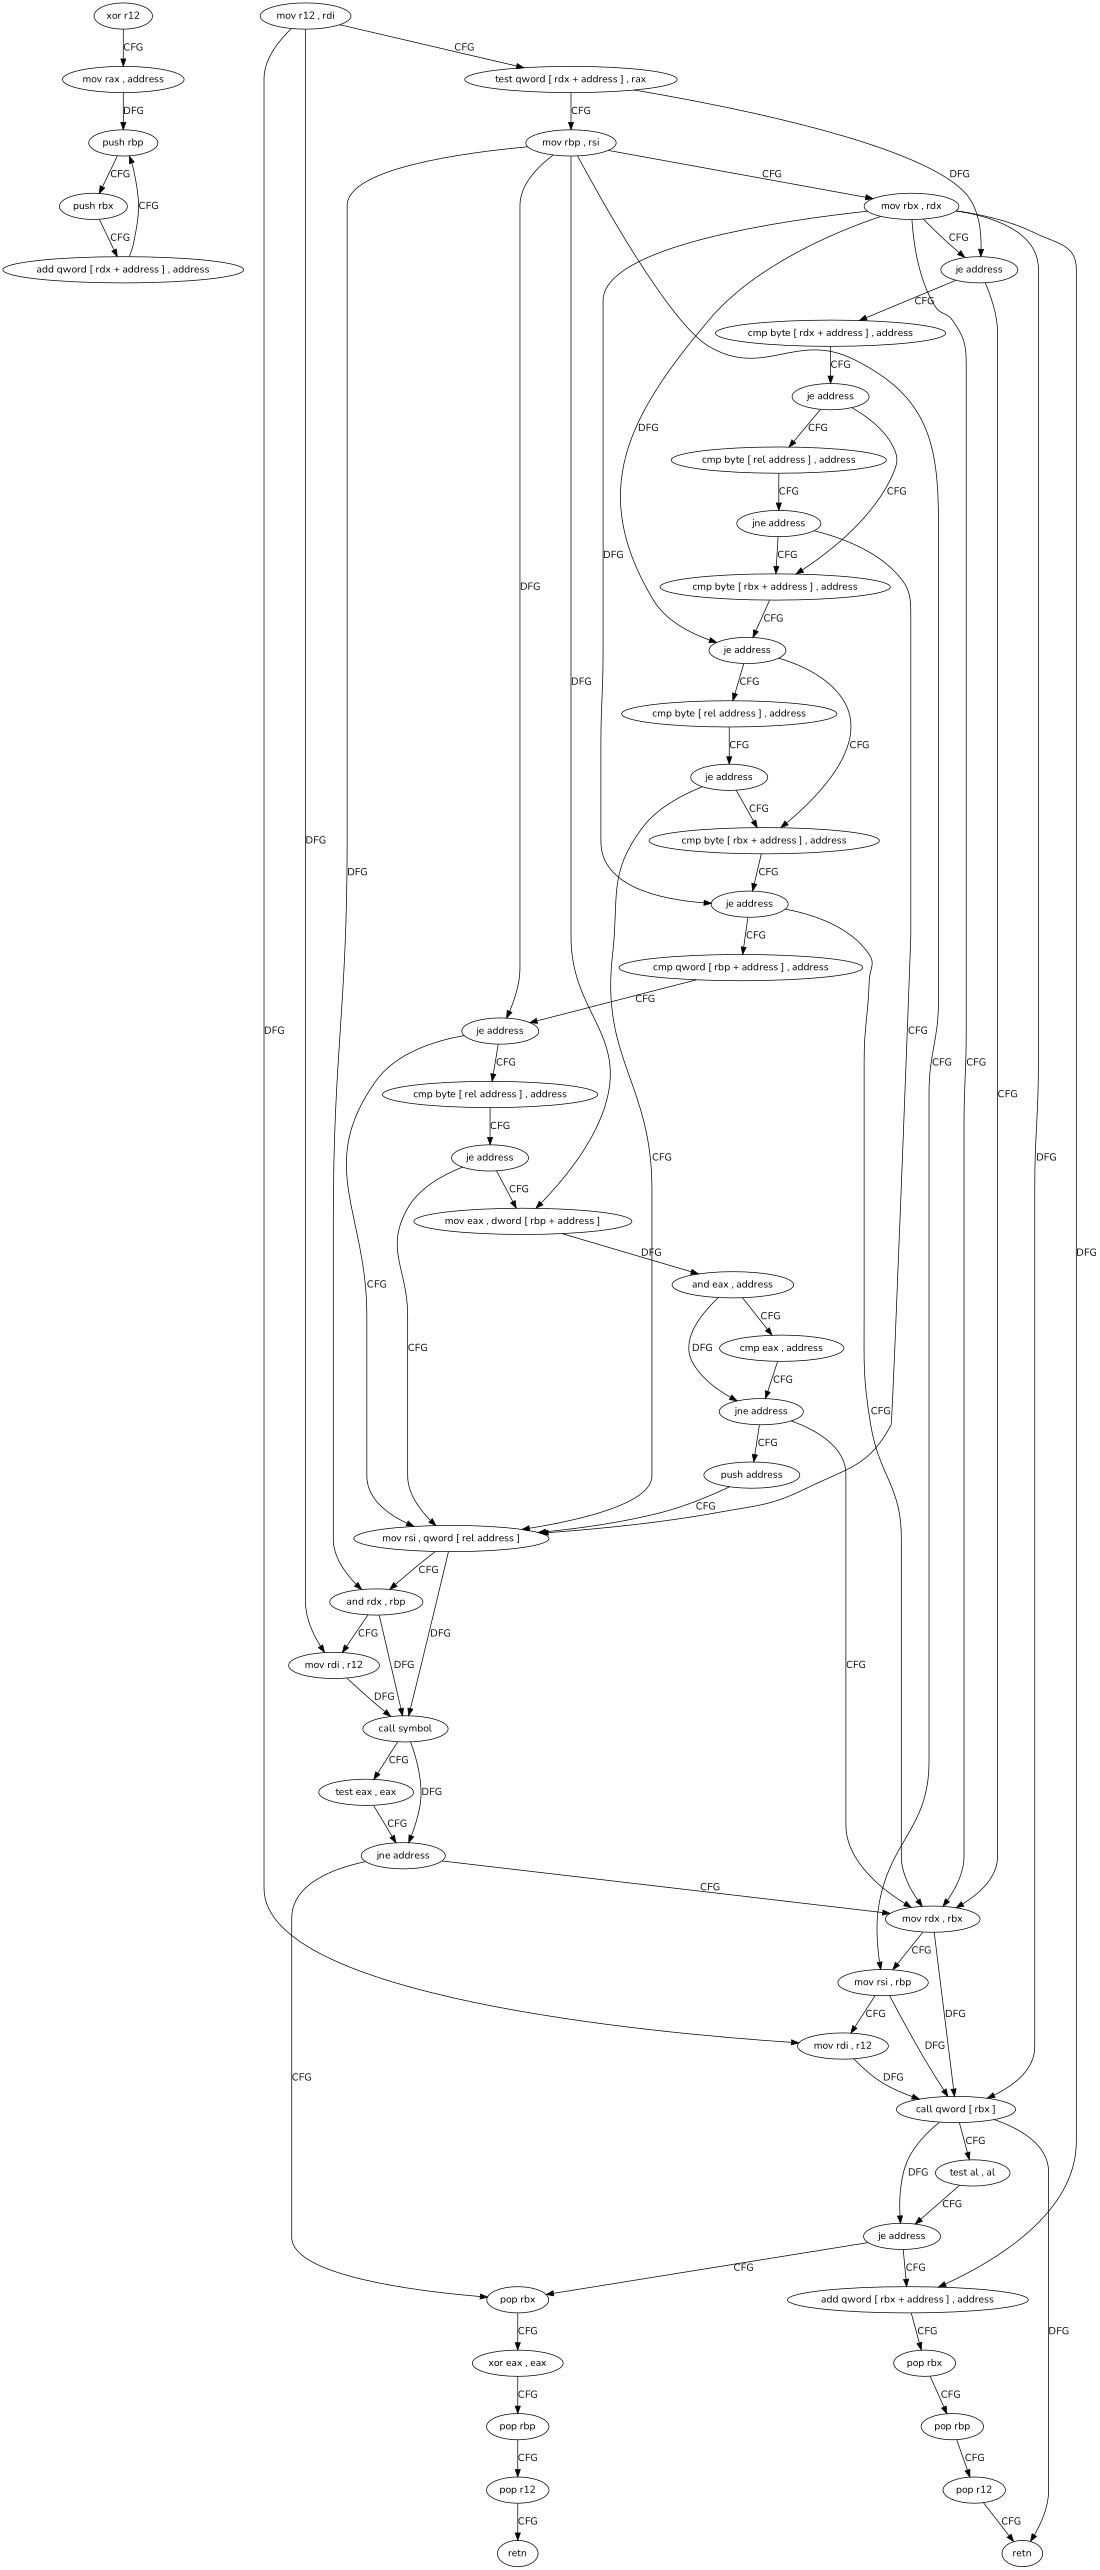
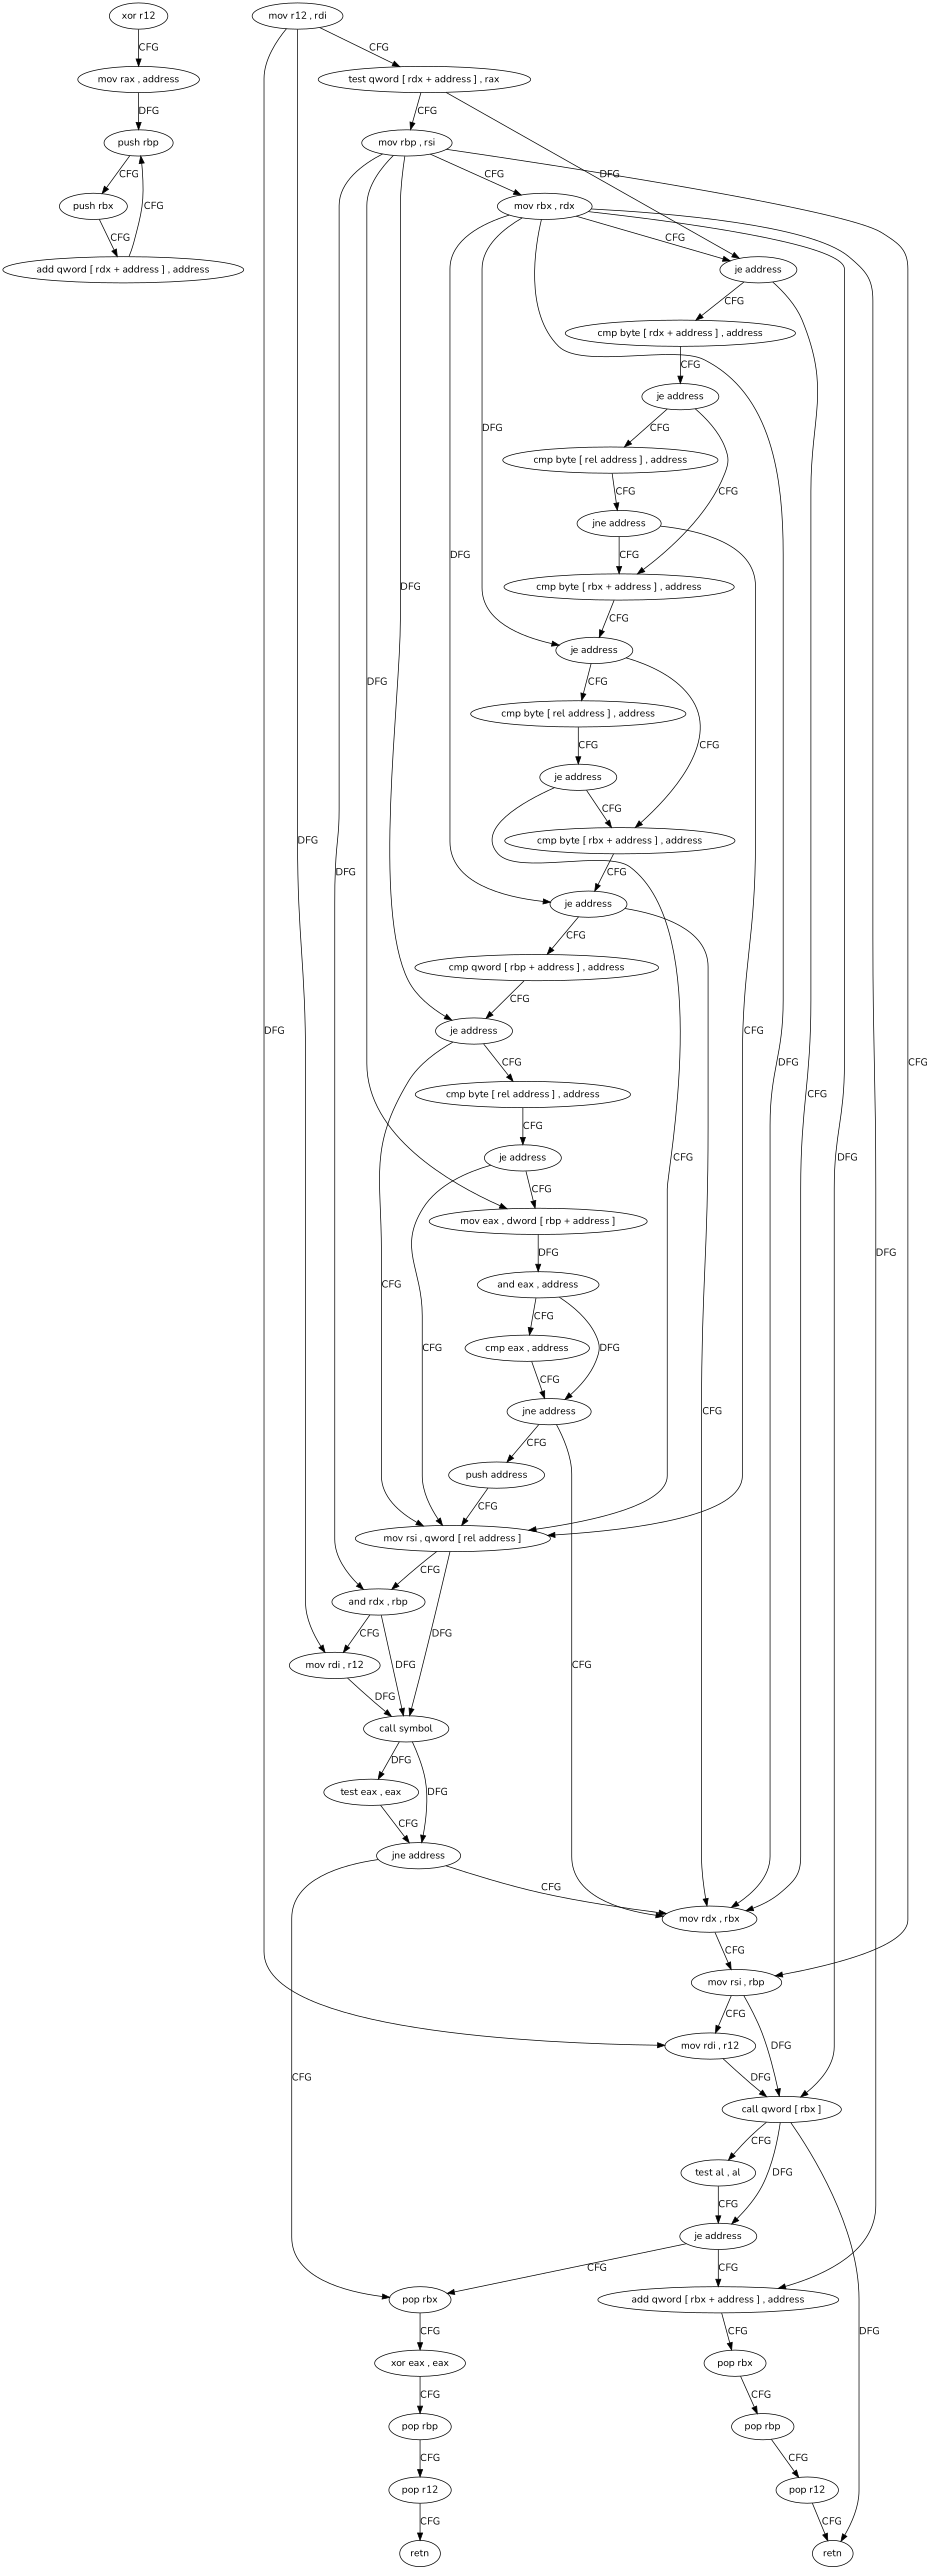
(976, 1063) -> (789, 1063)
(399, 1761) -> (401, 1761)
(944, 2011) -> none
